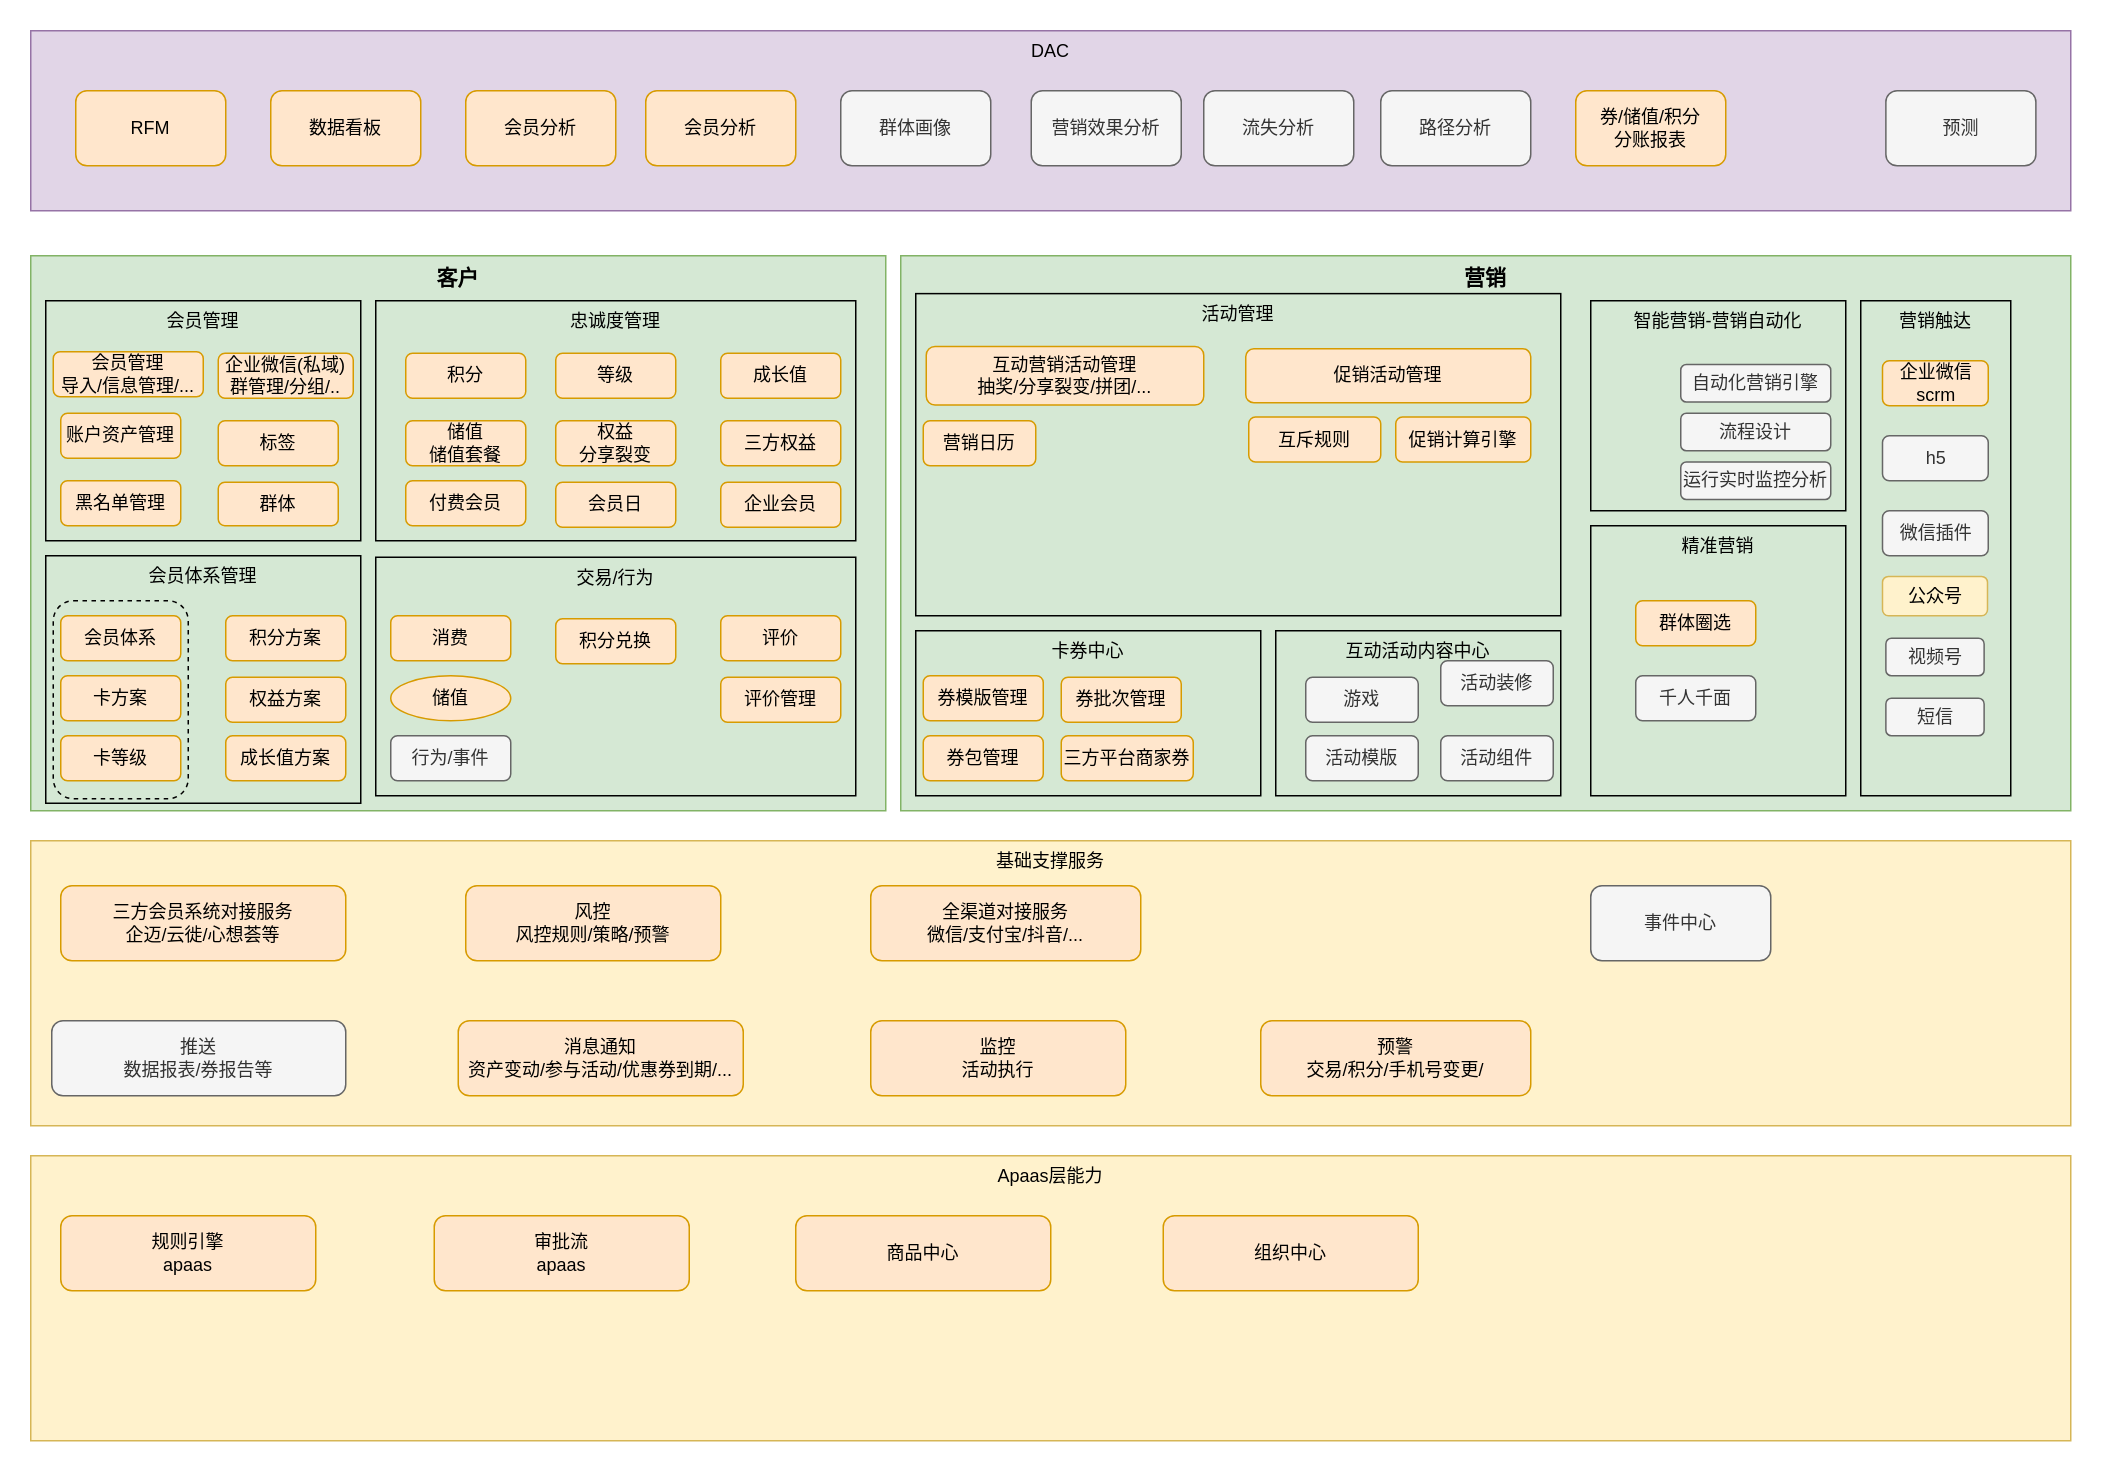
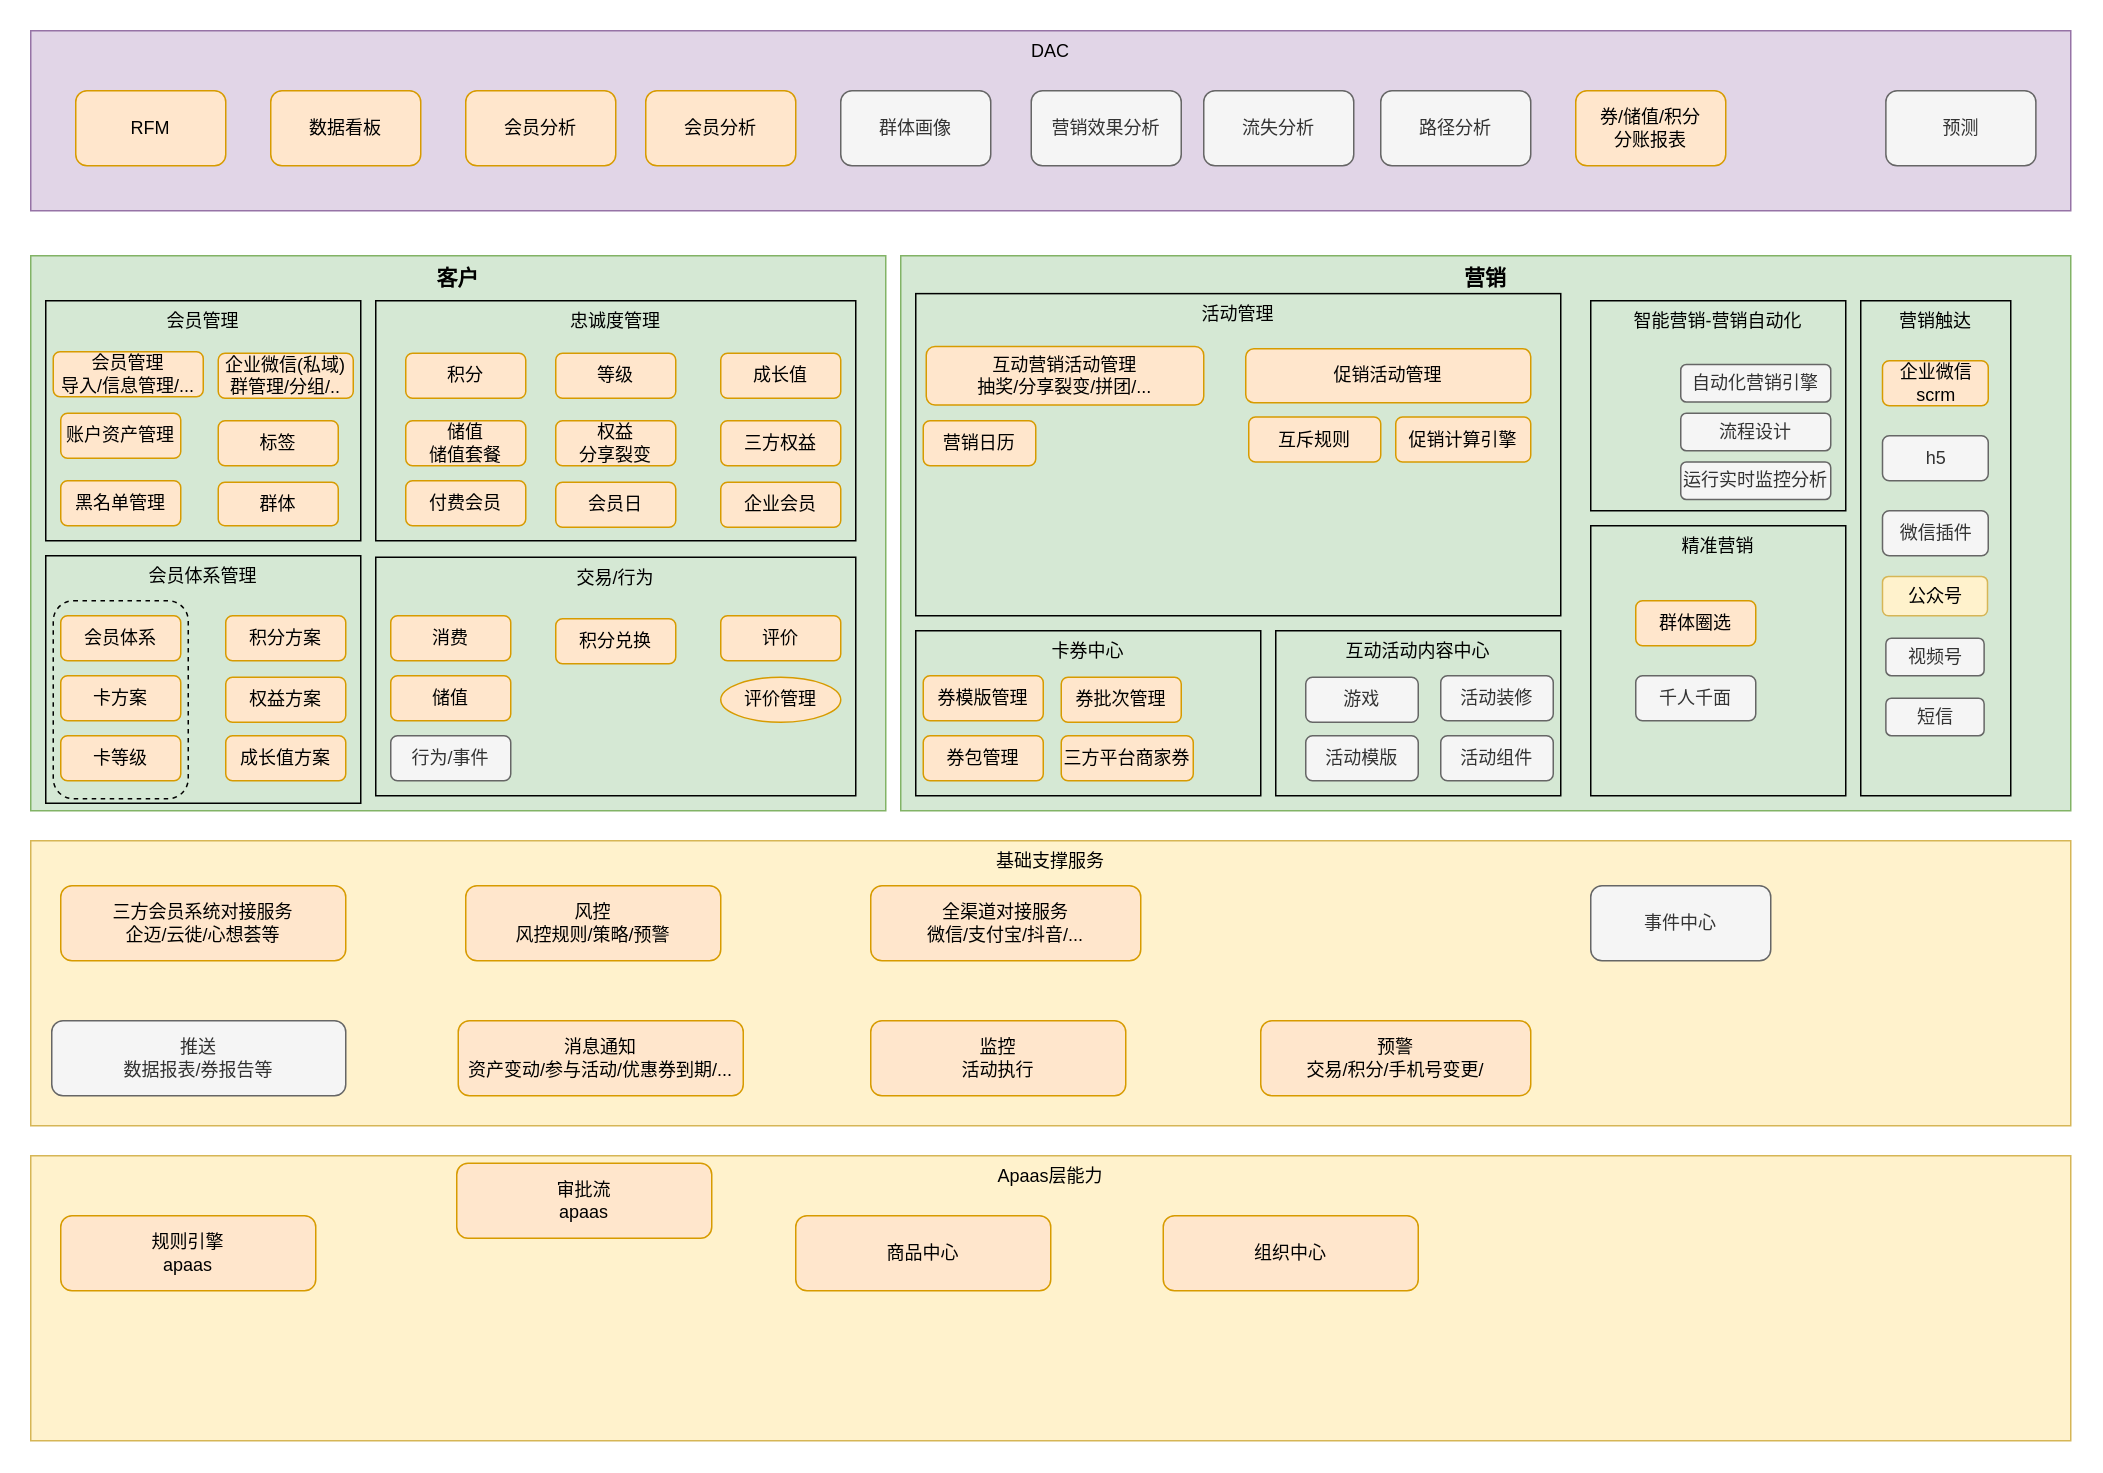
(1497, 683) -> (1497, 698)
(451, 698) -> (451, 698)
(781, 700) -> (781, 700)
(562, 1253) -> (584, 1201)
